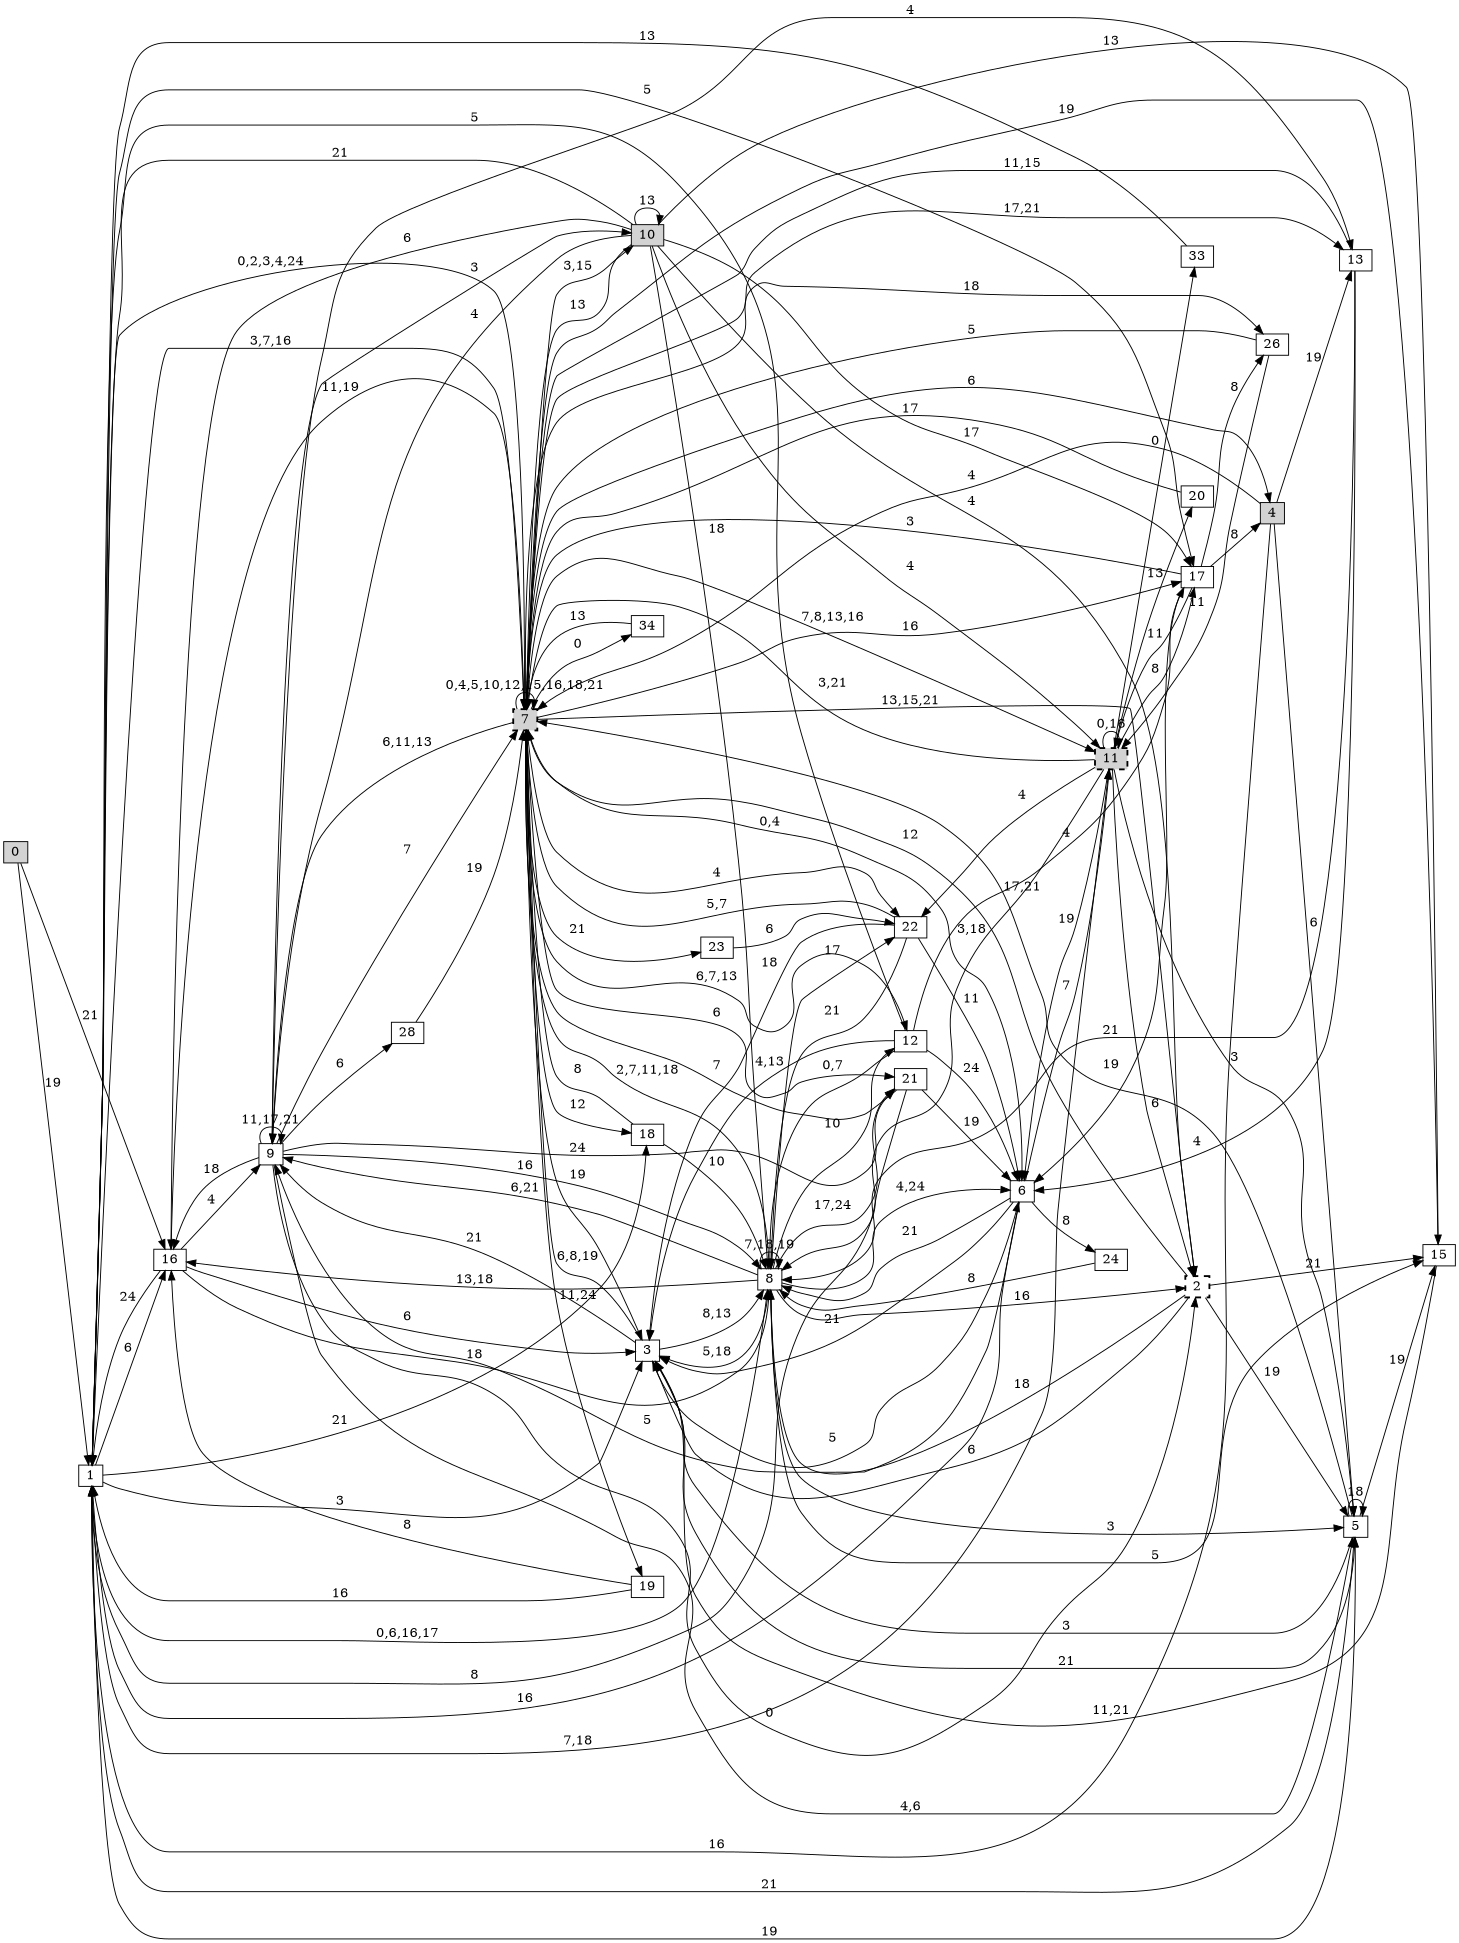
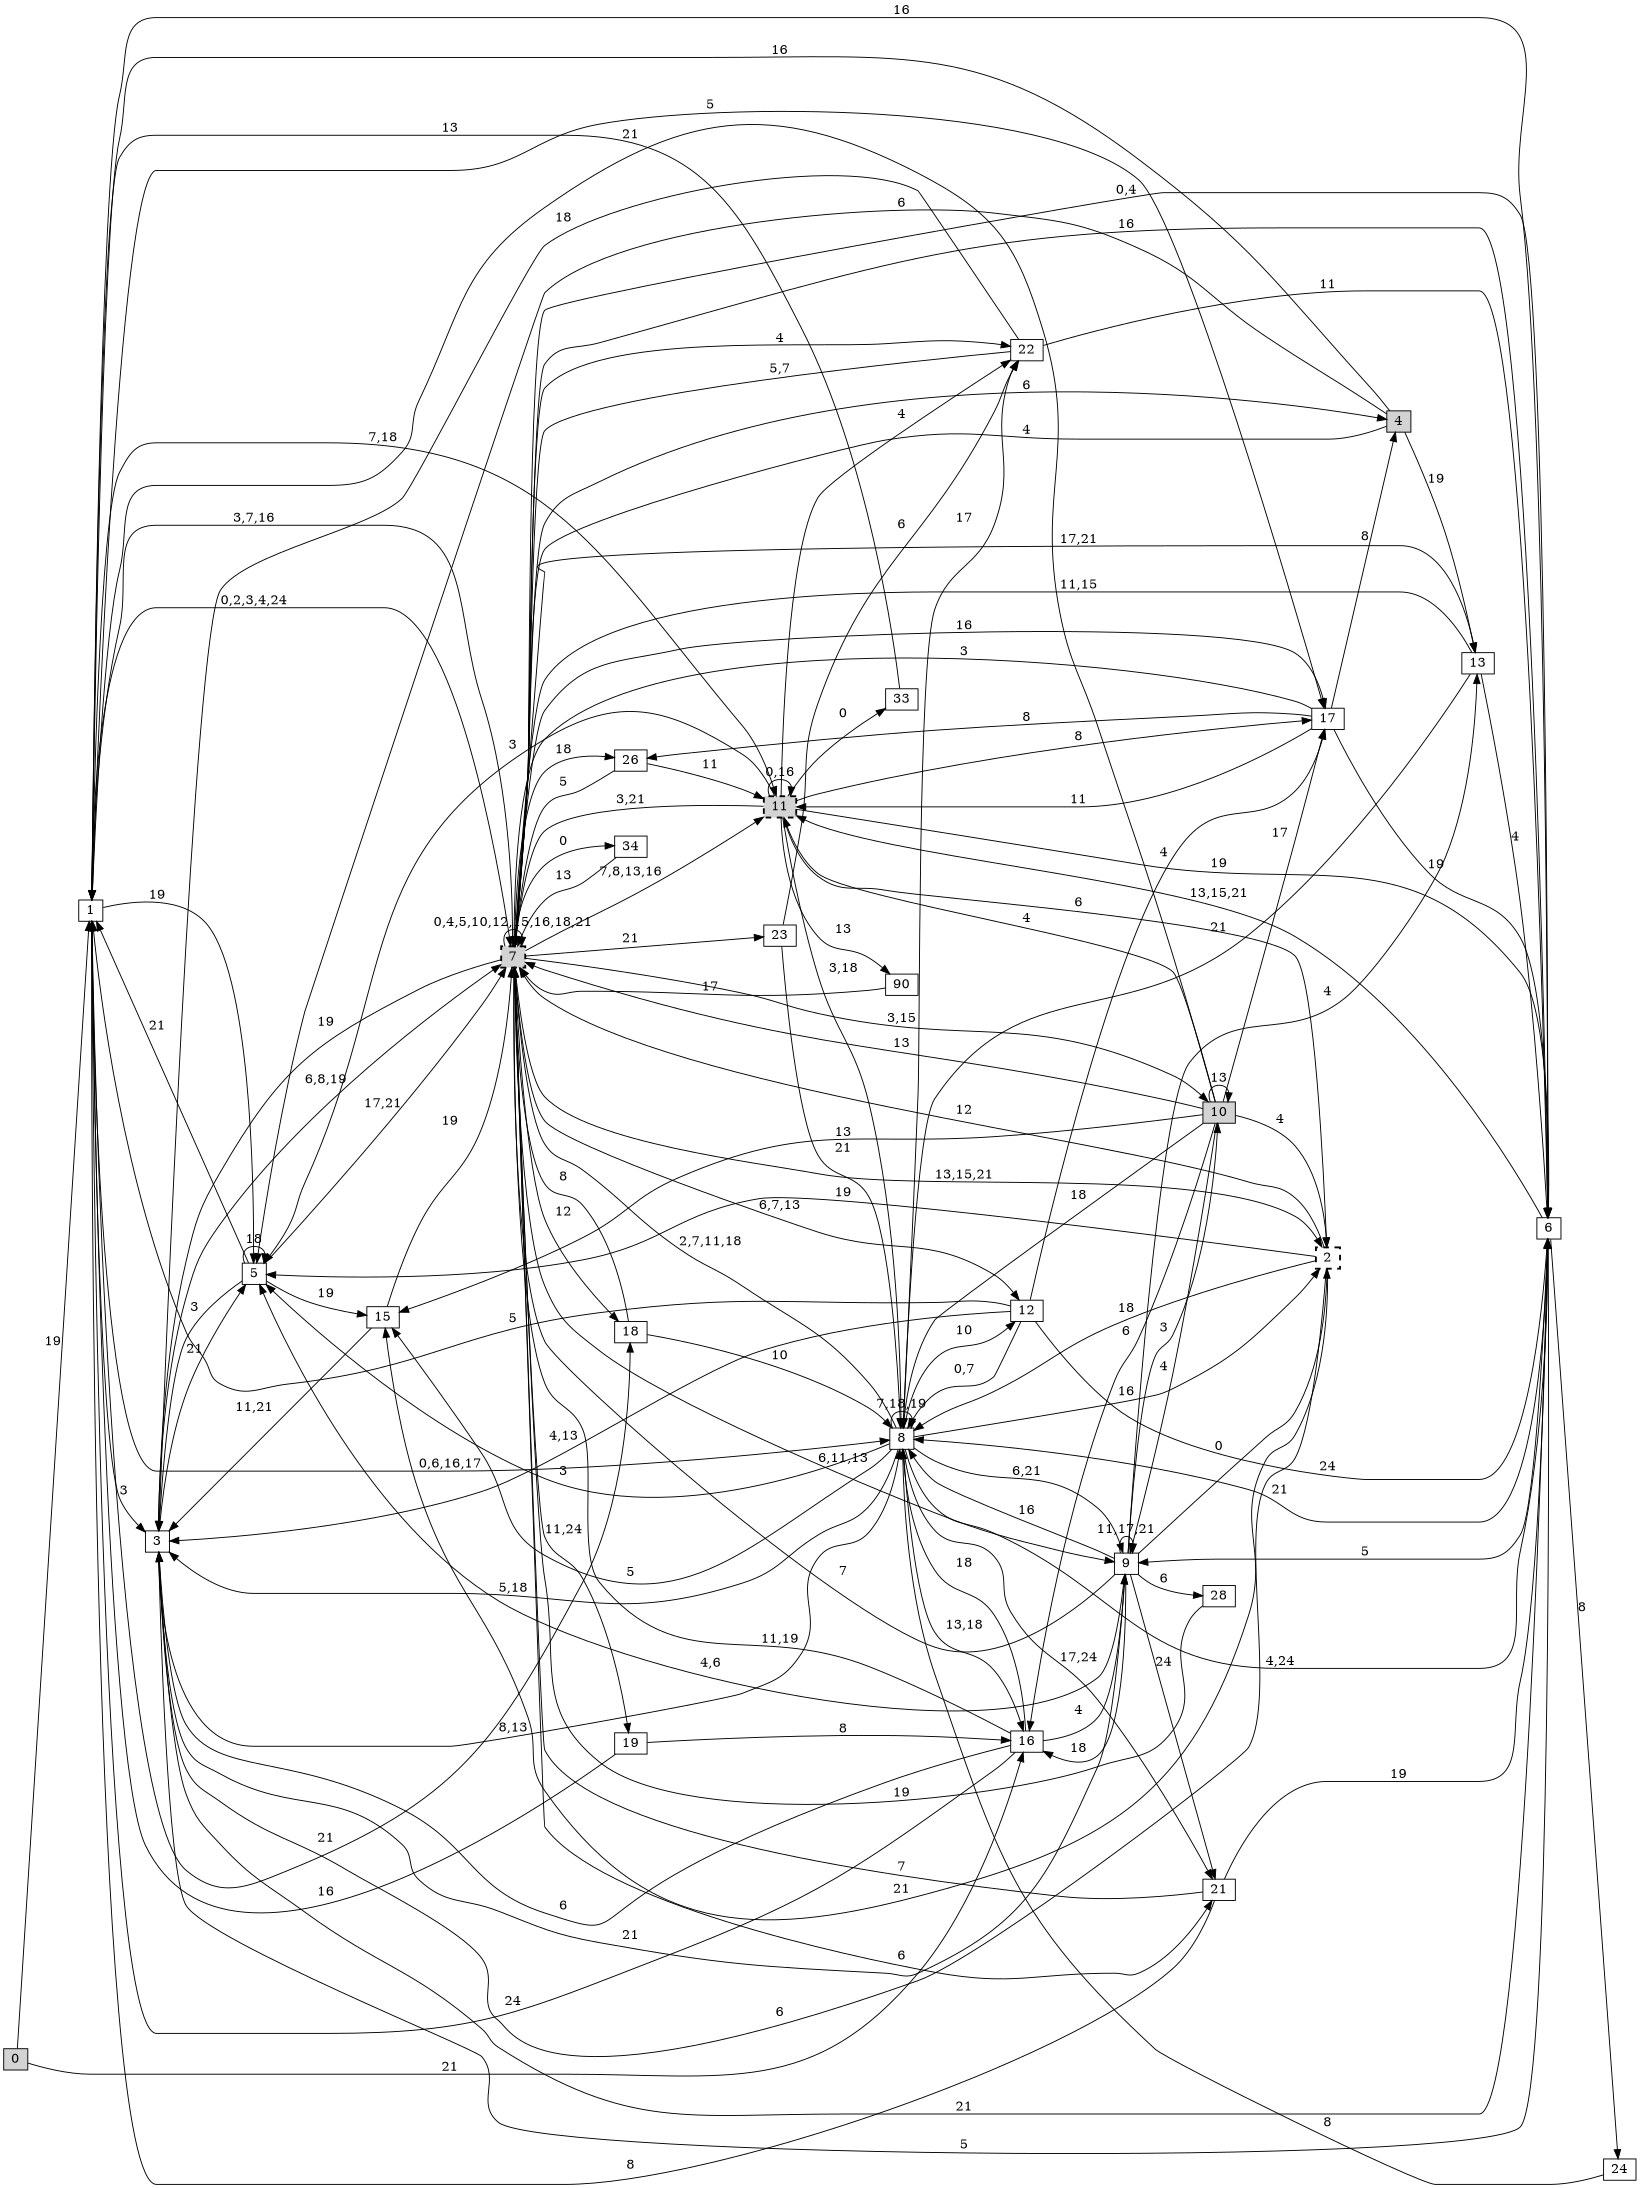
none -> (1213, 229)
(1197, 497) -> (902, 985)
(1067, 986) -> (1219, 894)
(806, 1050) -> (859, 1185)
(129, 1372) -> none
